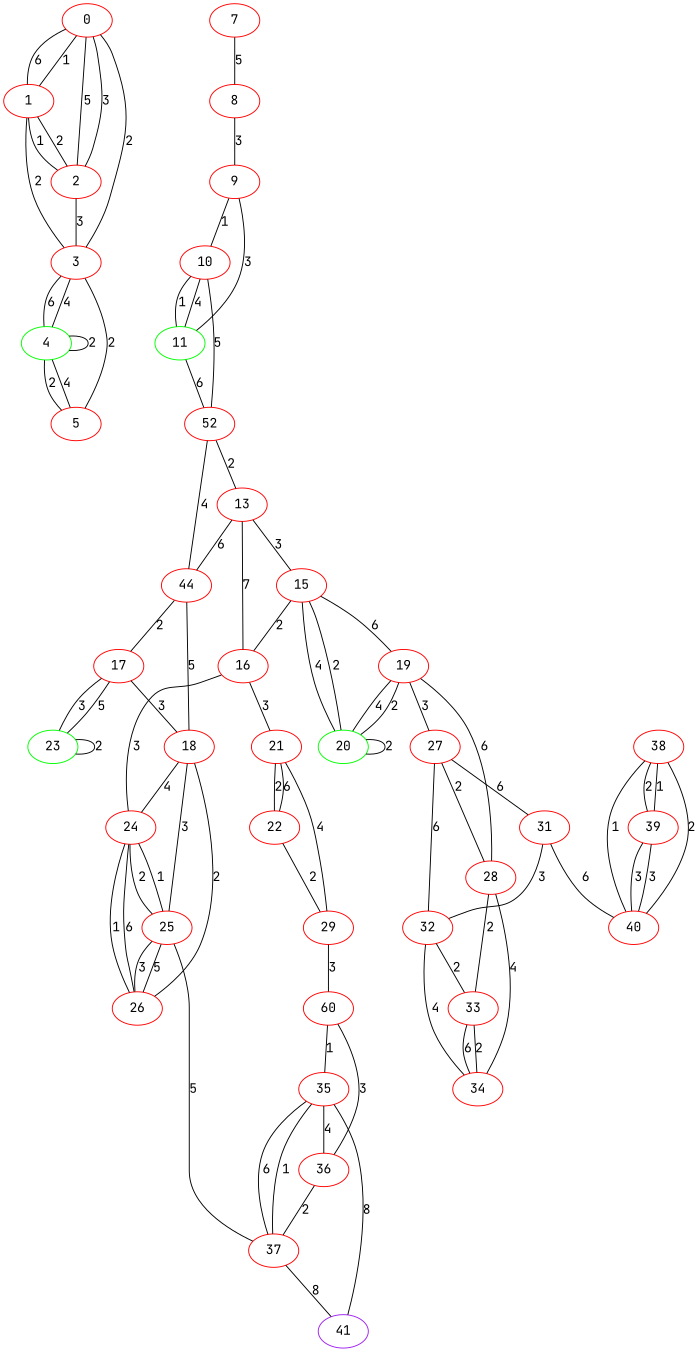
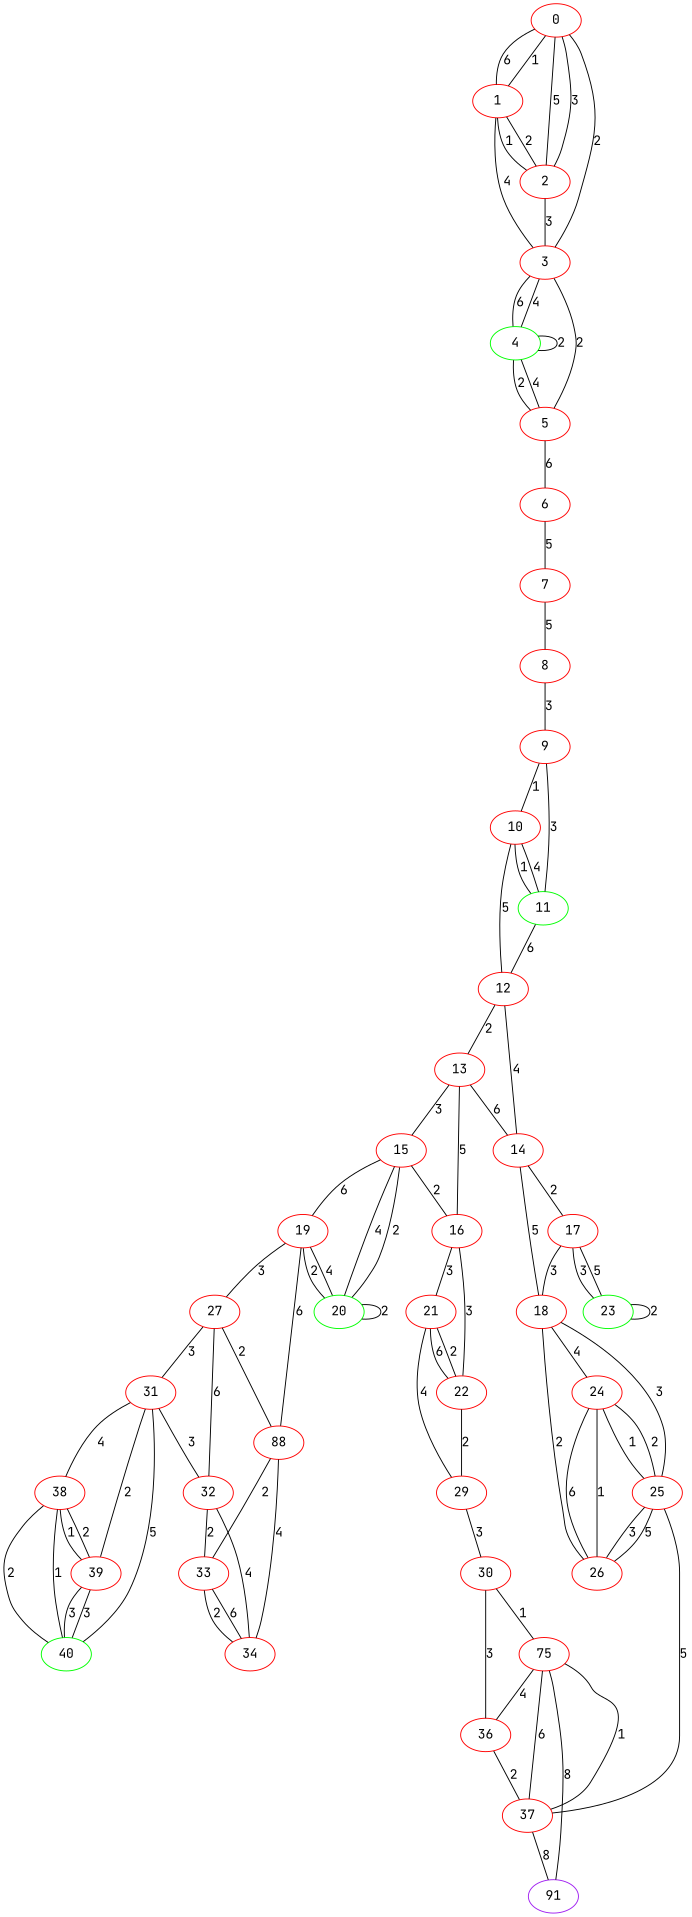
(39, 182) -> (507, 182)
(210, 424) -> (503, 989)
none -> (545, 505)
(186, 585) -> (518, 1150)
(246, 585) -> (463, 1150)
(139, 716) -> (465, 1312)
(501, 787) -> (192, 1352)
(491, 878) -> (279, 1443)
(586, 878) -> (153, 1533)
(634, 928) -> (66, 1654)
(328, 1008) -> (486, 1574)
(324, 1089) -> (544, 1654)
(343, 1331) -> (553, 1896)
none -> (91, 1433)
none -> (122, 1483)
